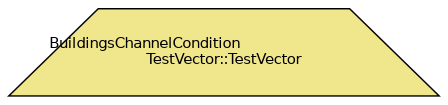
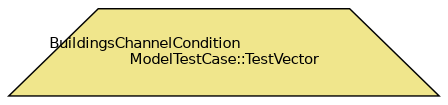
(224, 52) -> (224, 52)
